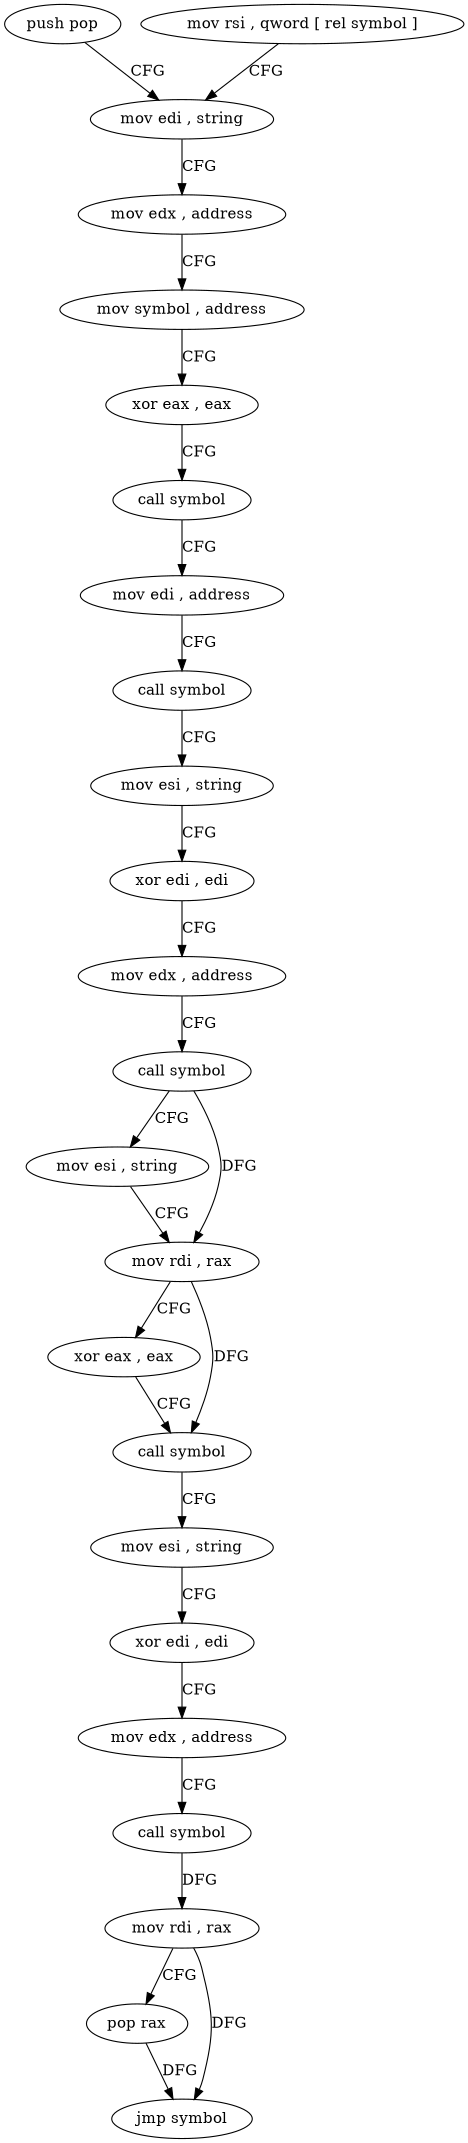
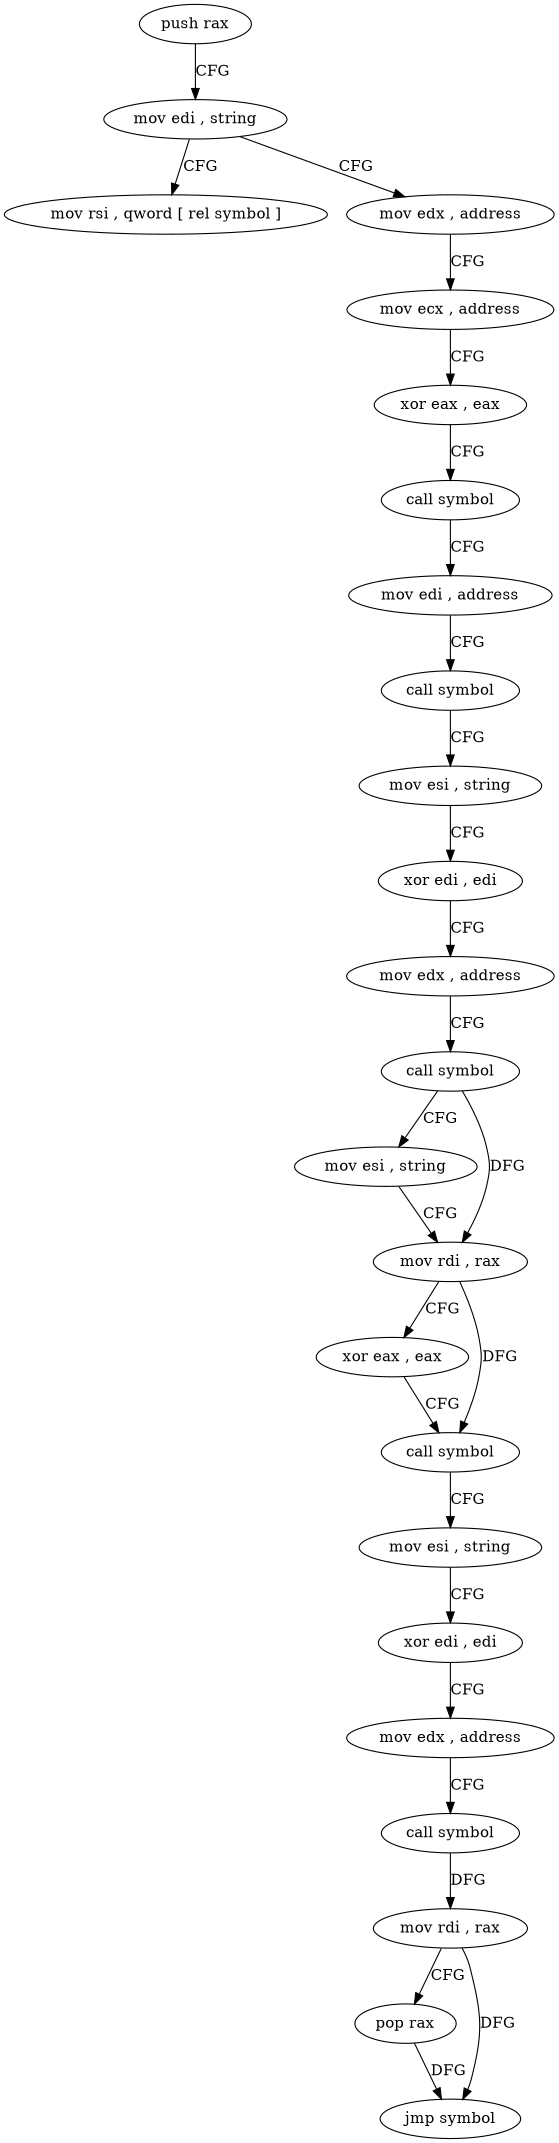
(63, 24) -> (195, 24)
(246, 68) -> (182, 162)
(182, 310) -> (450, 310)
